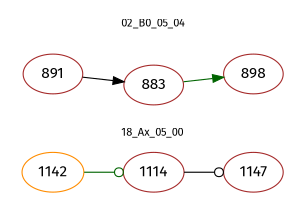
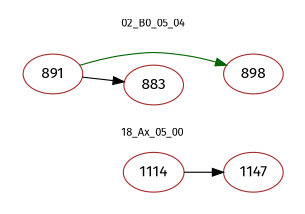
(198, 80) -> (148, 53)
(53, 172) -> none
(199, 172) -> (199, 172)
